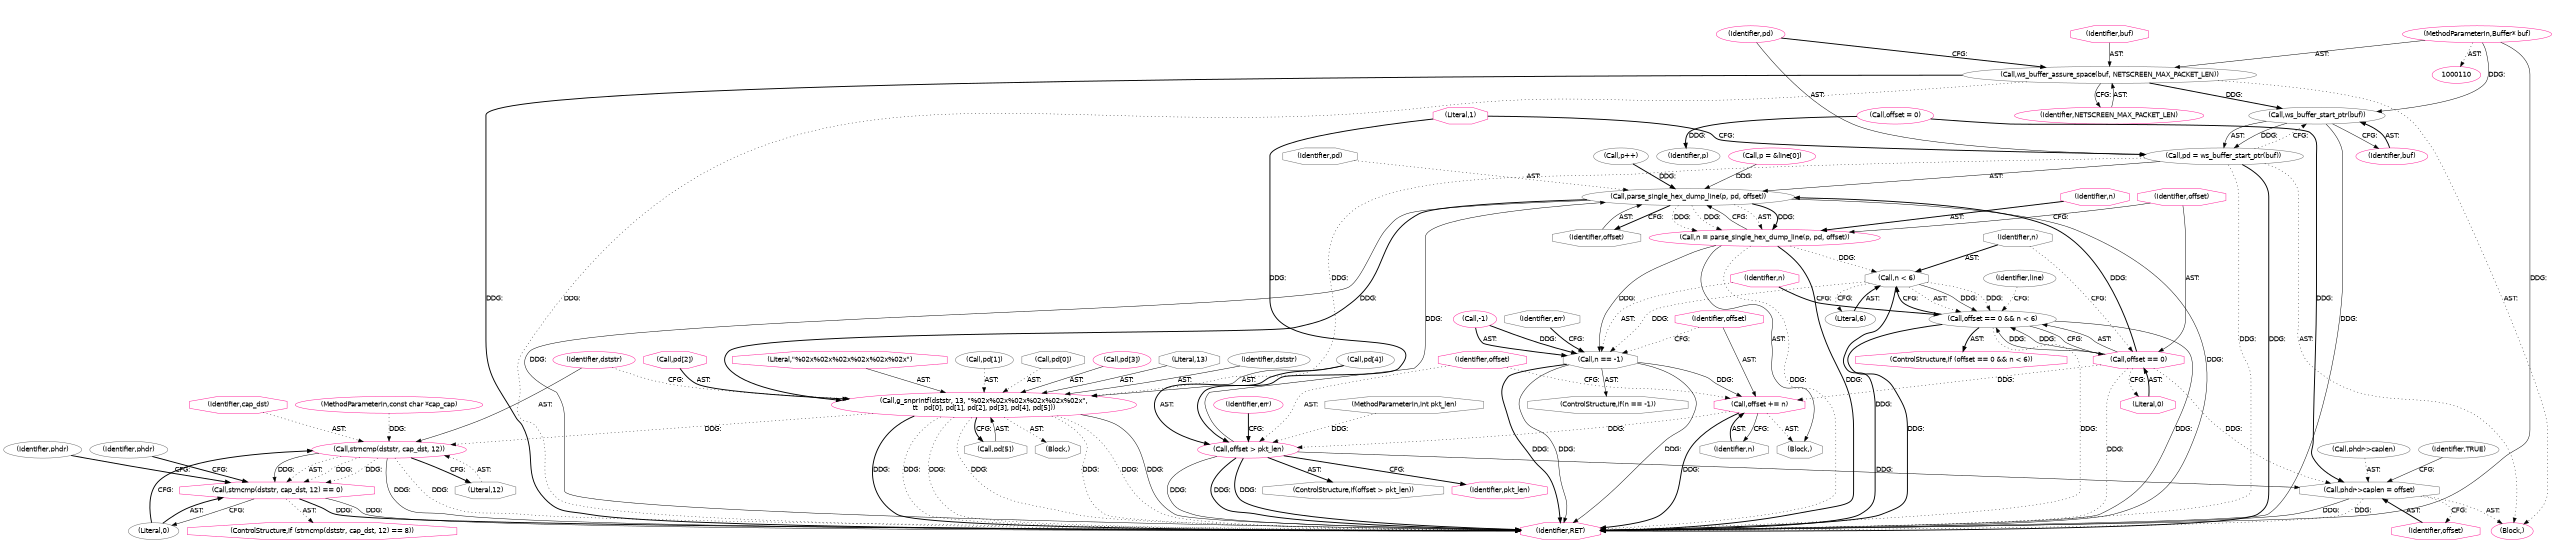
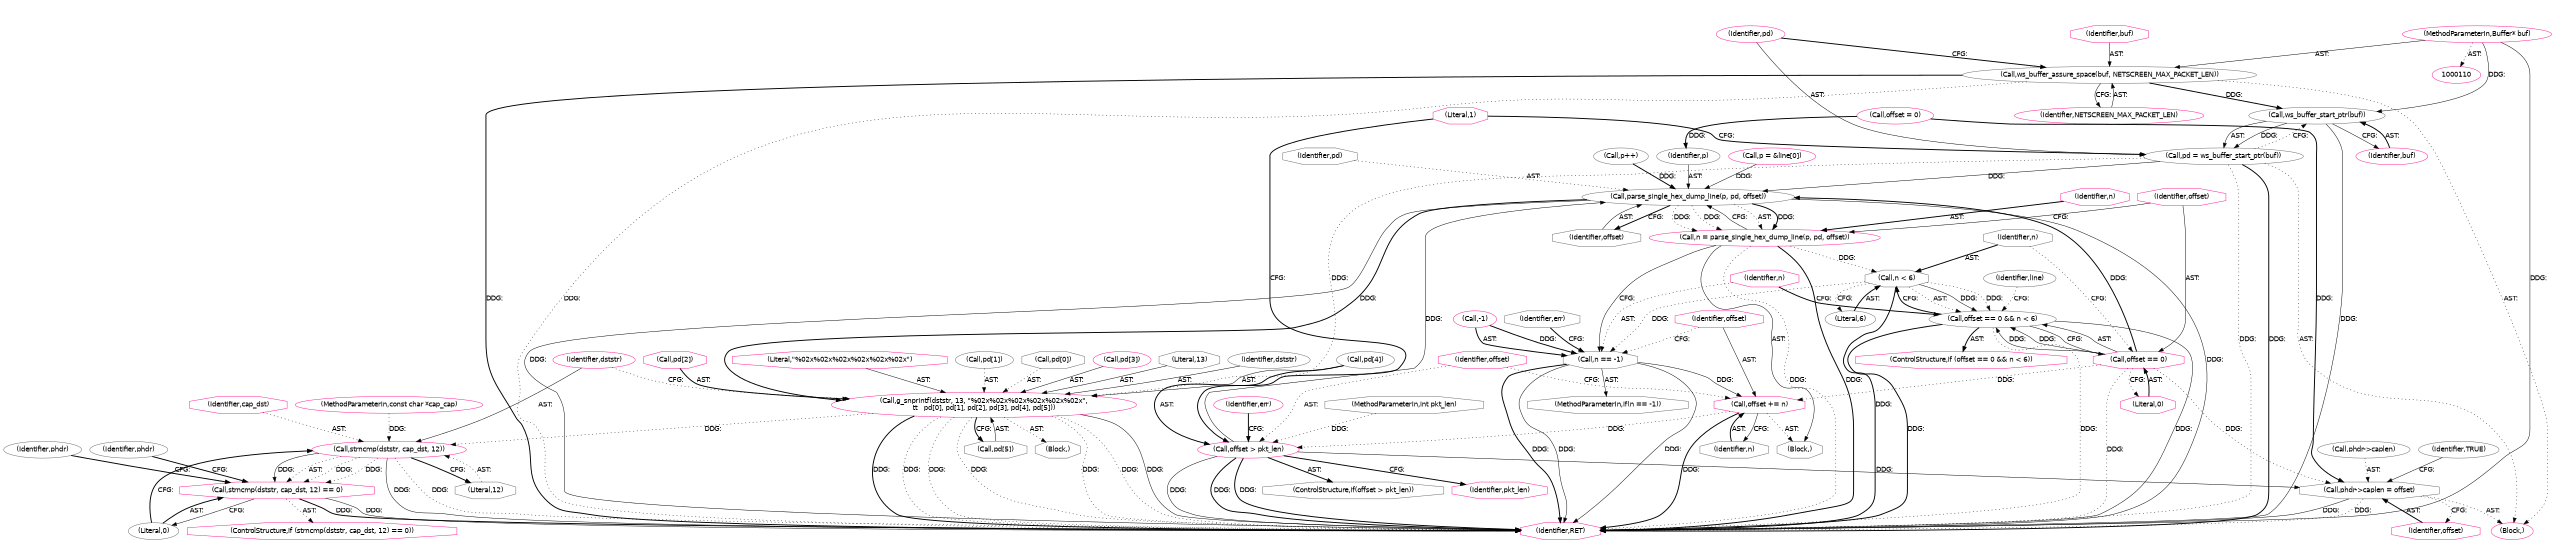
none -> (1688, 174)
(1998, 177) -> (1998, 177)
(1279, 279) -> (1279, 279)
(1628, 299) -> (1628, 299)
(1608, 405) -> (1608, 405)
(322, 531) -> (322, 531)
